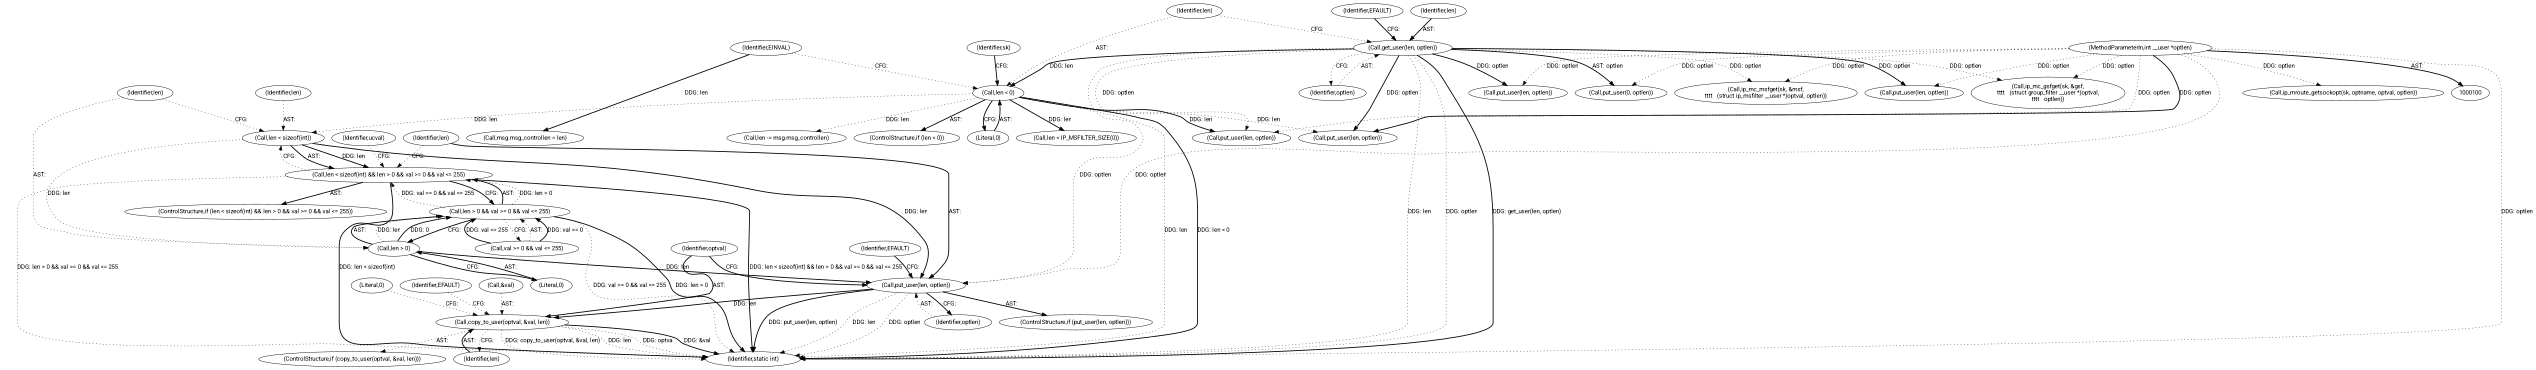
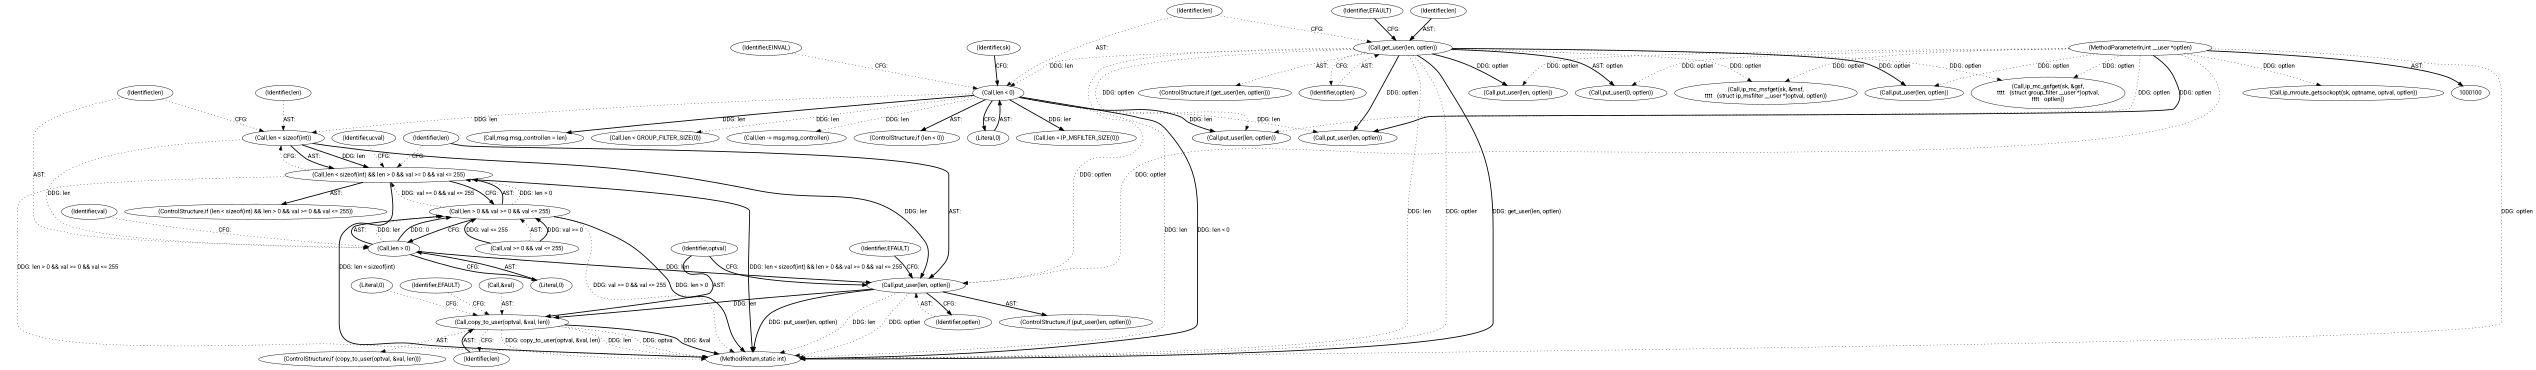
(1155, 54) -> (1155, 54)
(648, 92) -> (773, 113)
none -> (1215, 93)
none -> (655, 138)
none -> (89, 212)
(511, 229) -> none
(753, 359) -> (753, 359)
